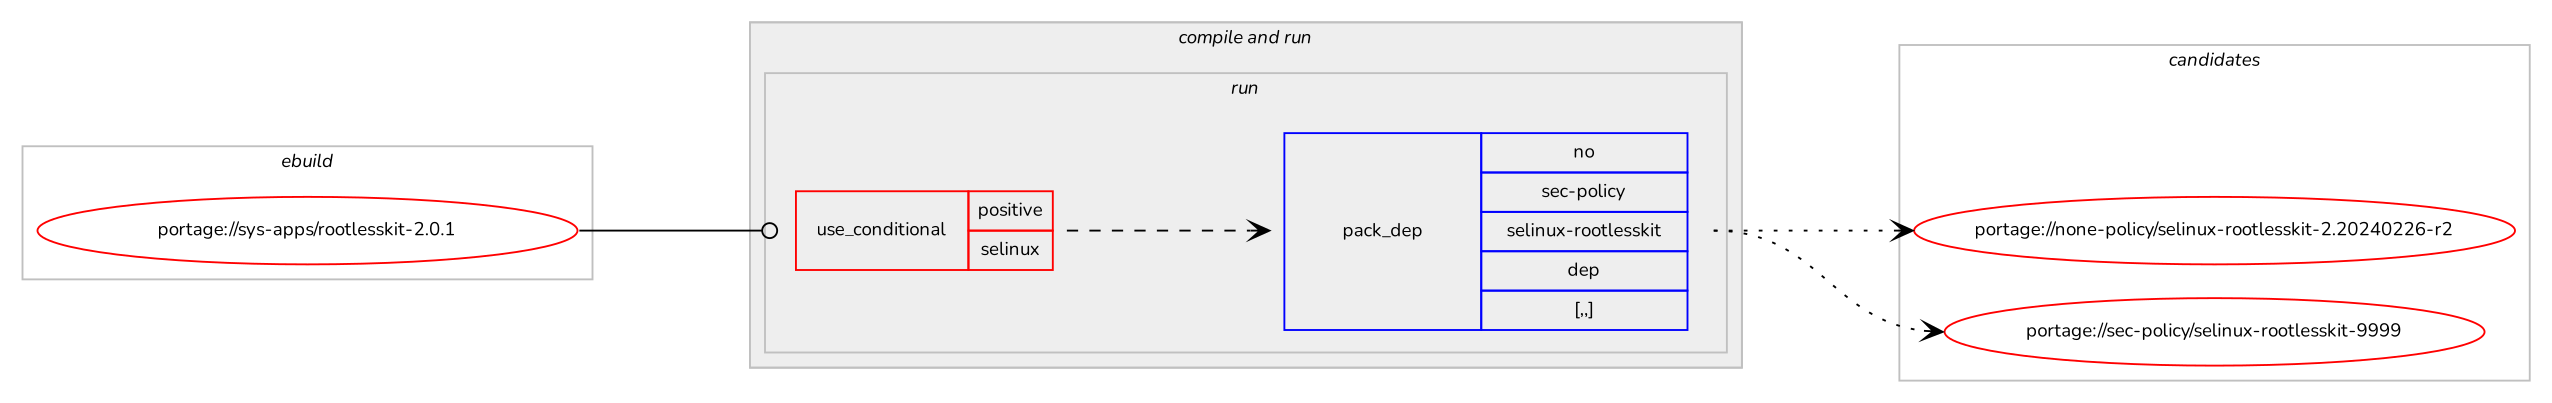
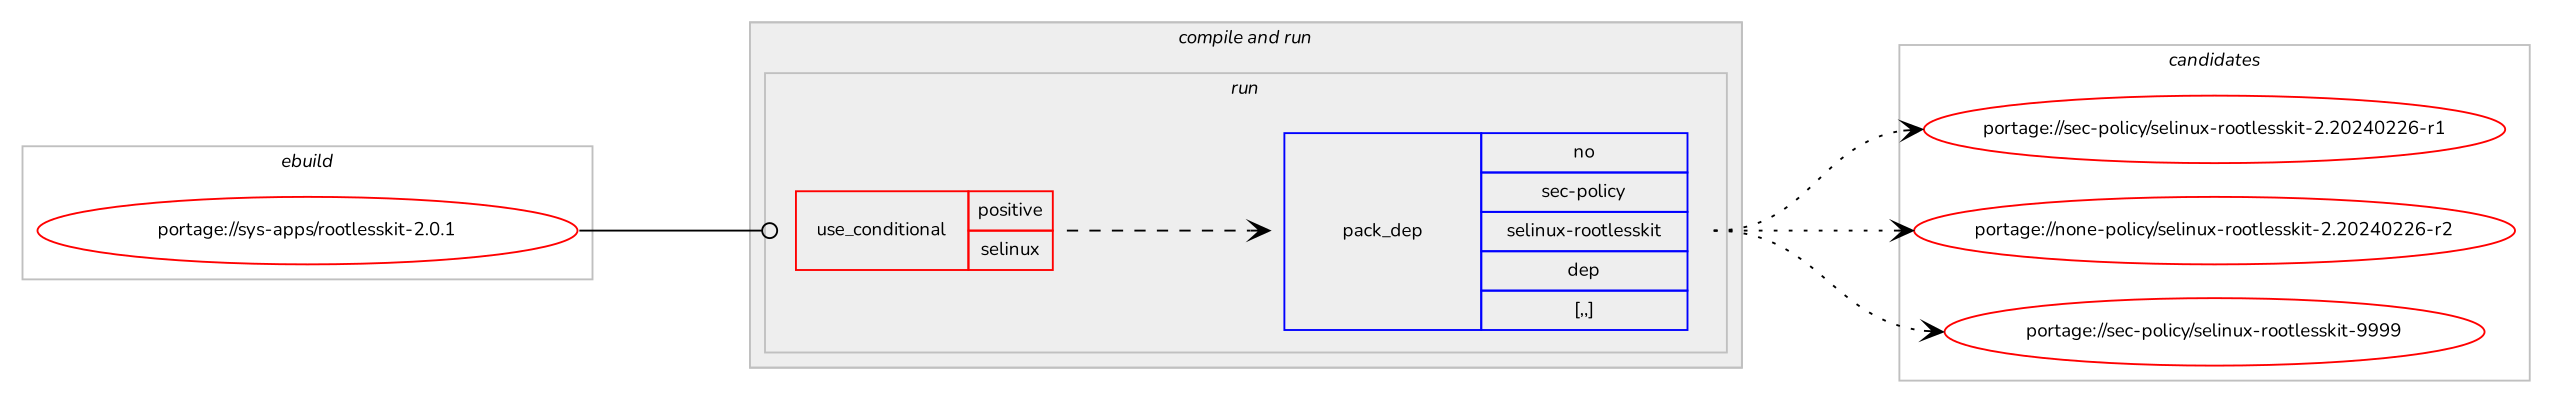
none -> (2215, 129)
